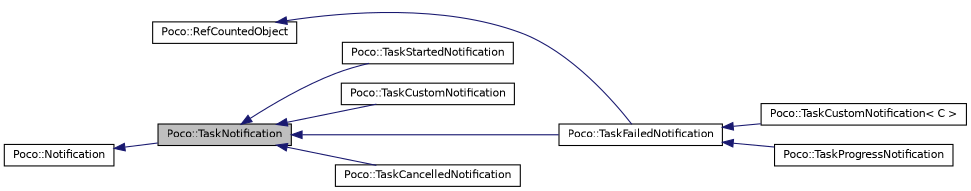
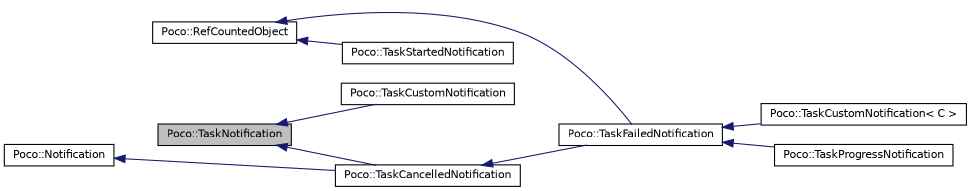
(307, 86) -> (325, 43)
(430, 135) -> (540, 154)
(141, 145) -> (230, 165)
